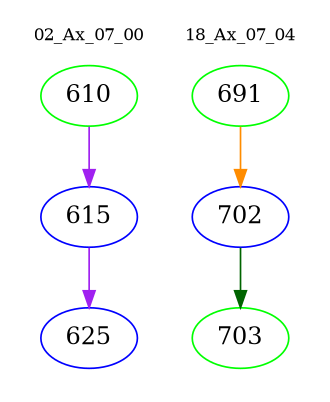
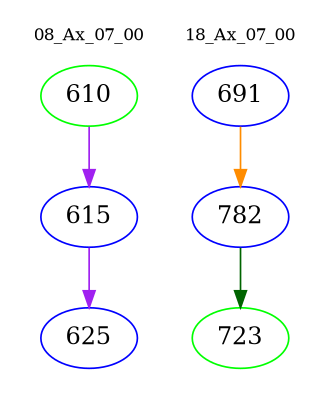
(89, 36) -> (89, 36)
(241, 36) -> (241, 36)
(241, 96) -> (241, 96)
(241, 217) -> (241, 217)
(241, 338) -> (241, 338)
